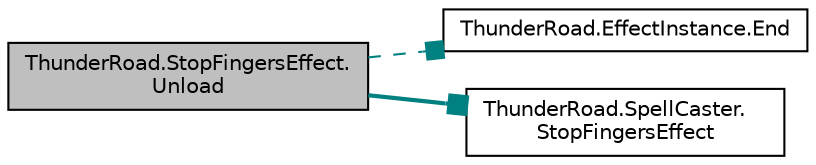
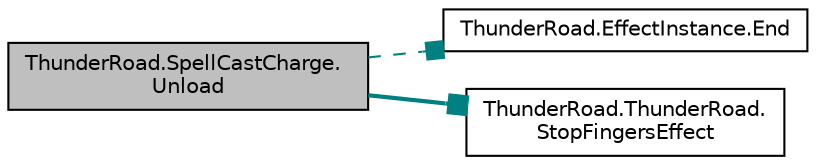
(188, 76) -> (188, 76)
(625, 122) -> (625, 122)
